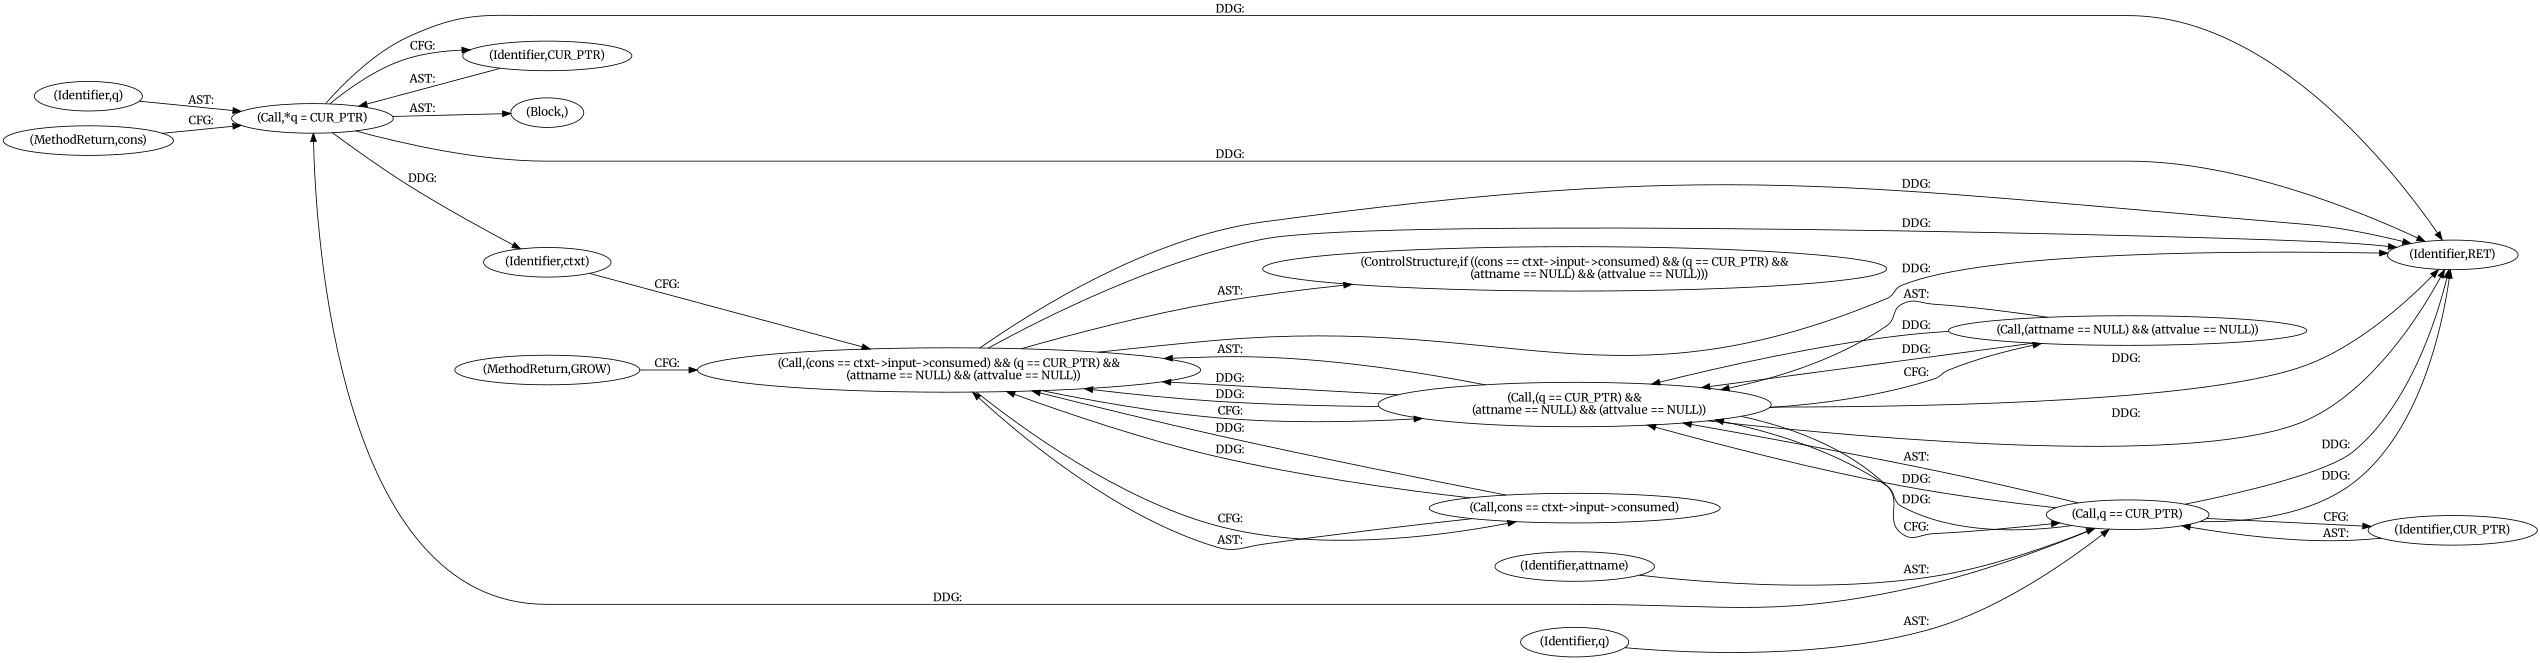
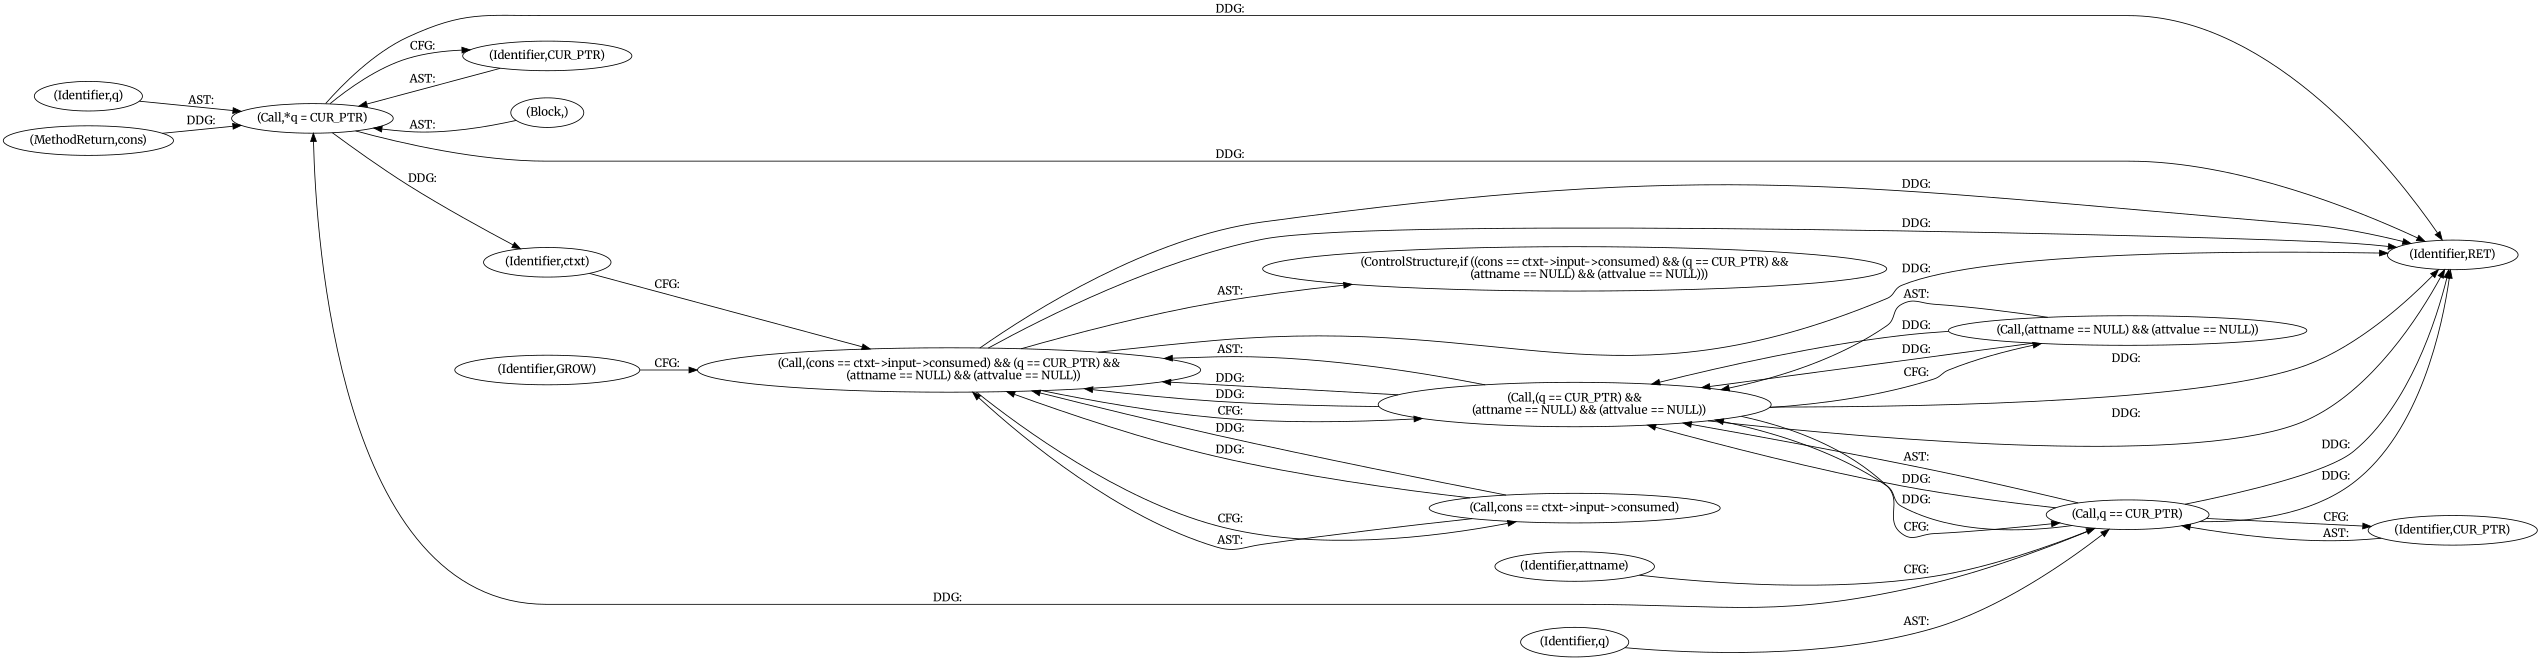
(447, 115) -> (449, 131)
(203, 121) -> (203, 121)
(547, 370) -> (547, 370)
(1918, 570) -> (1918, 570)
